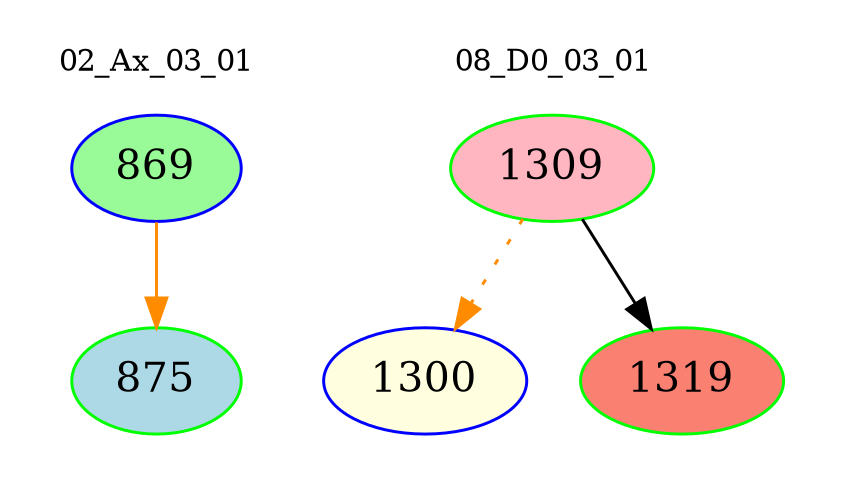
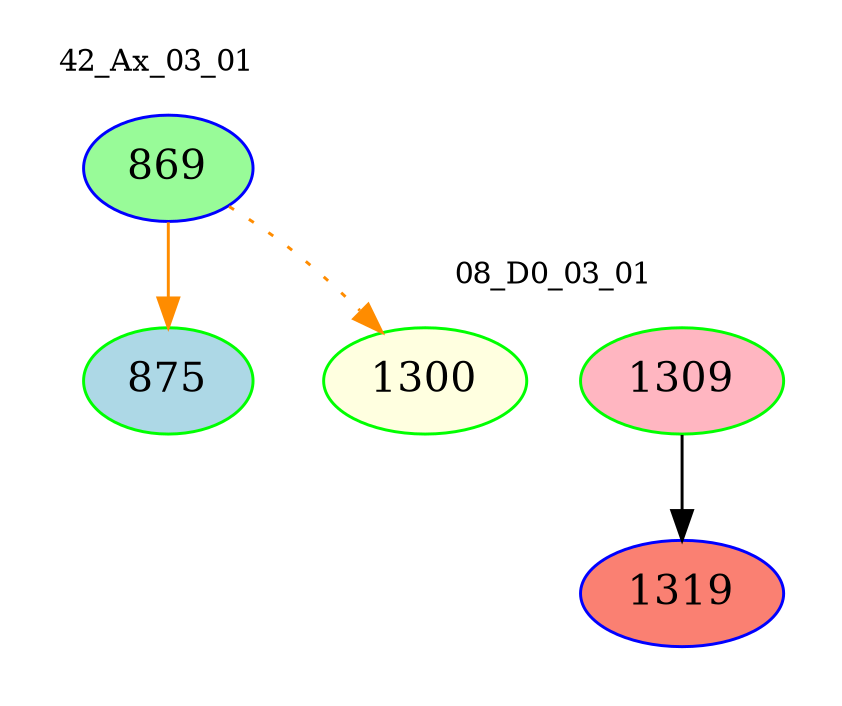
(156, 63) -> (156, 63)
(497, 261) -> (320, 273)
(425, 381) -> (425, 381)
(682, 381) -> (682, 594)
